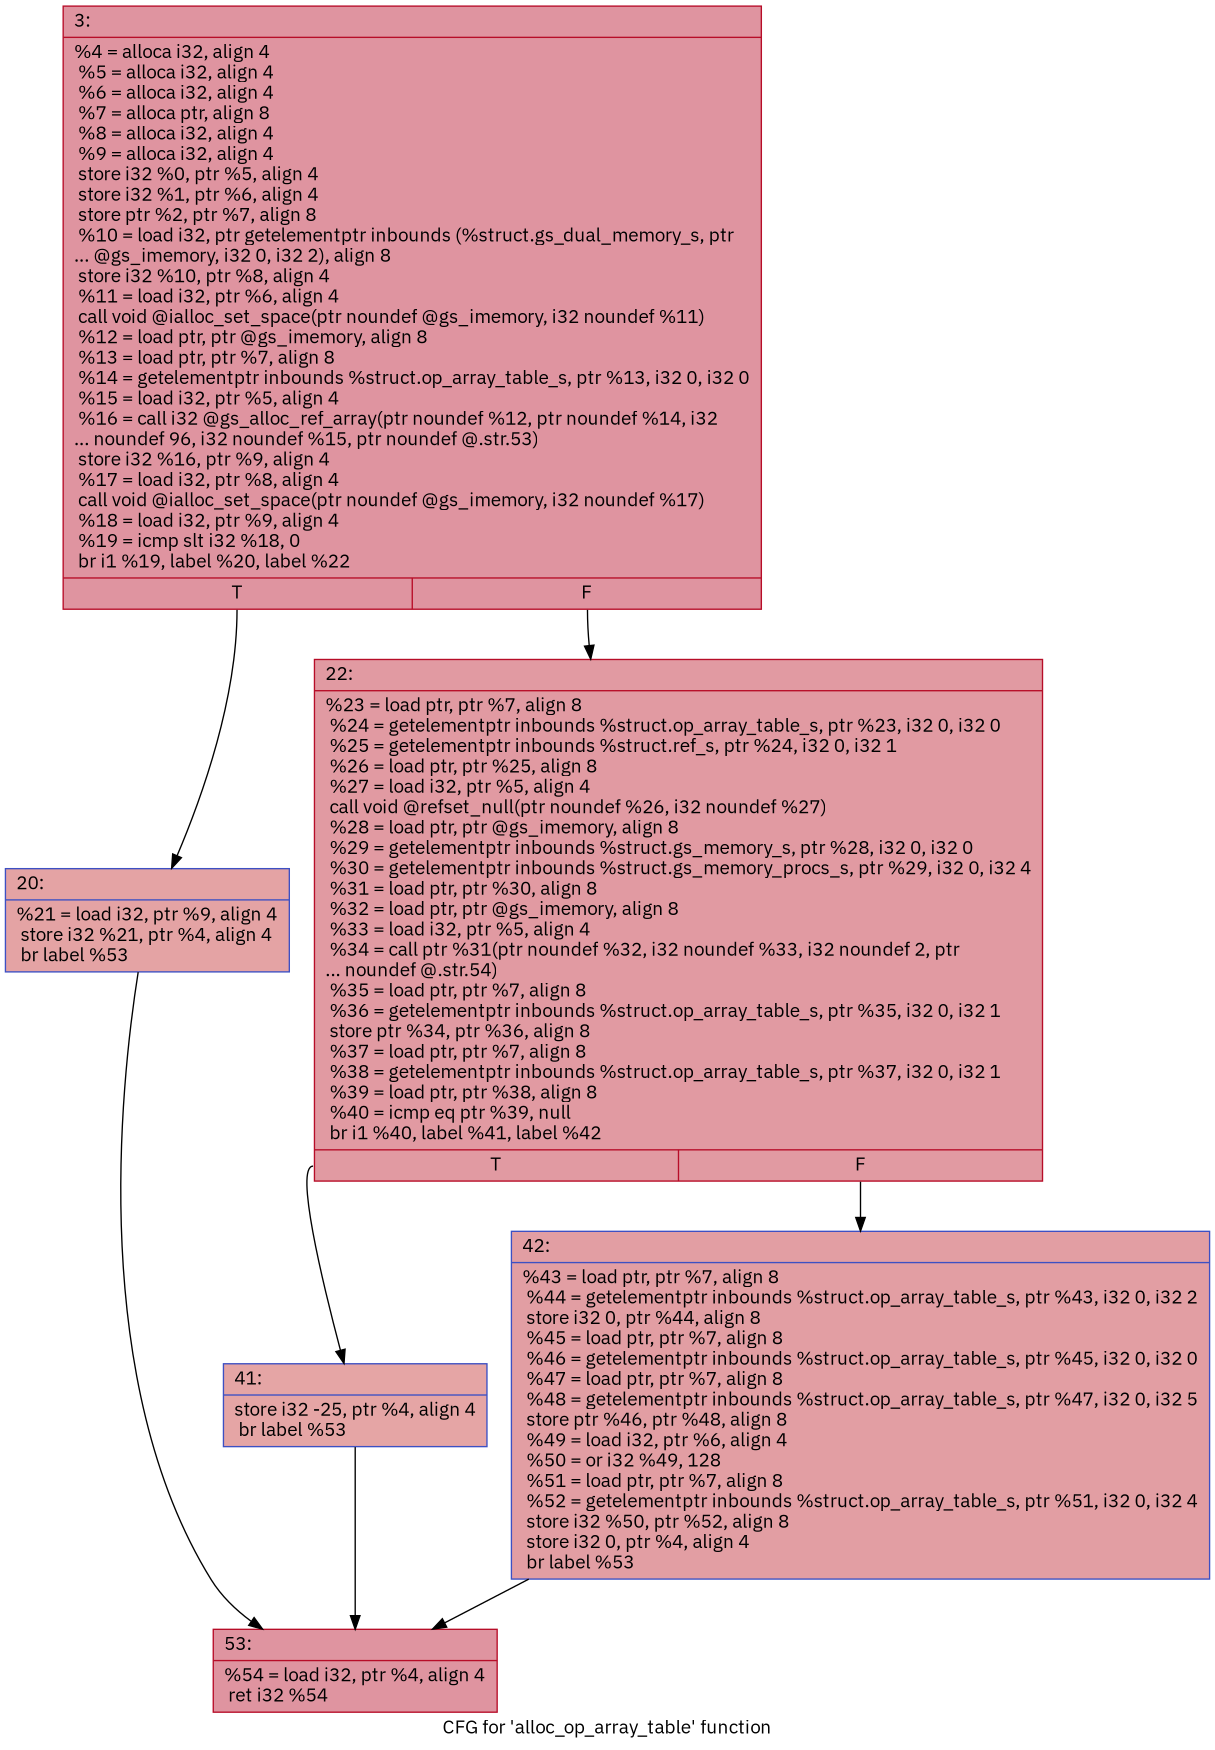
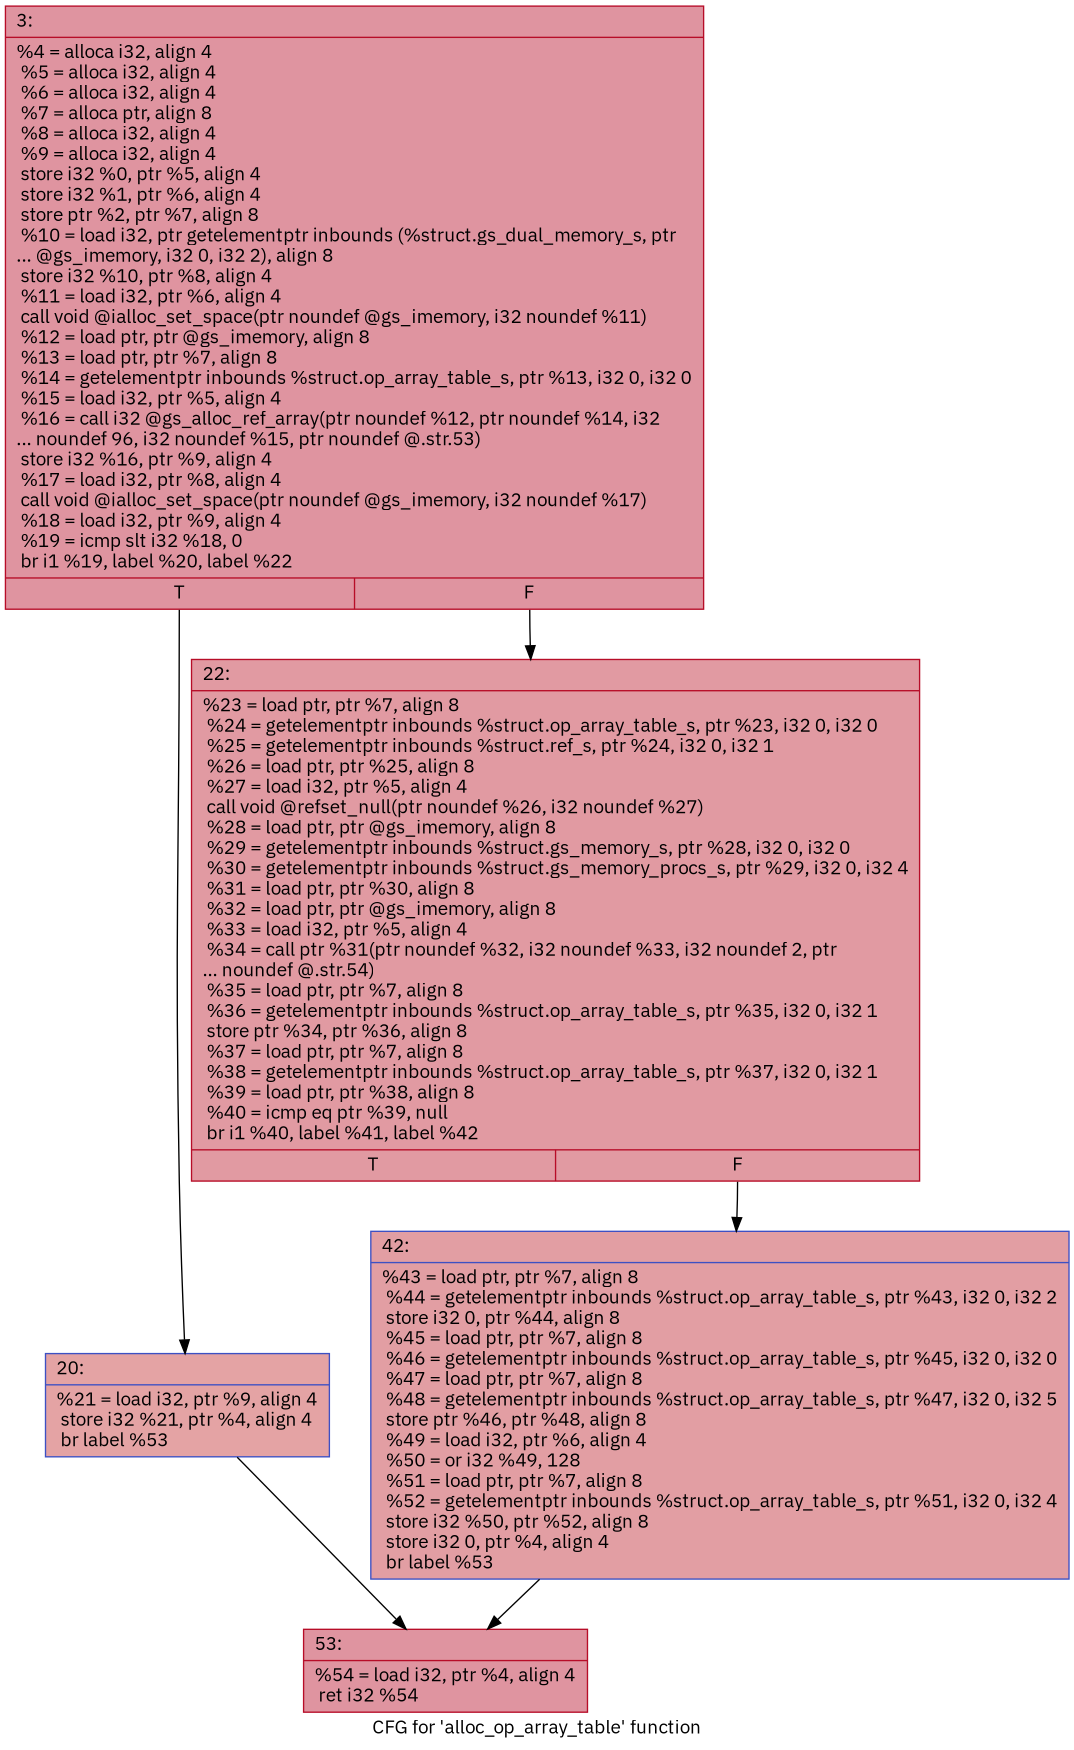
(355, 1405) -> none
